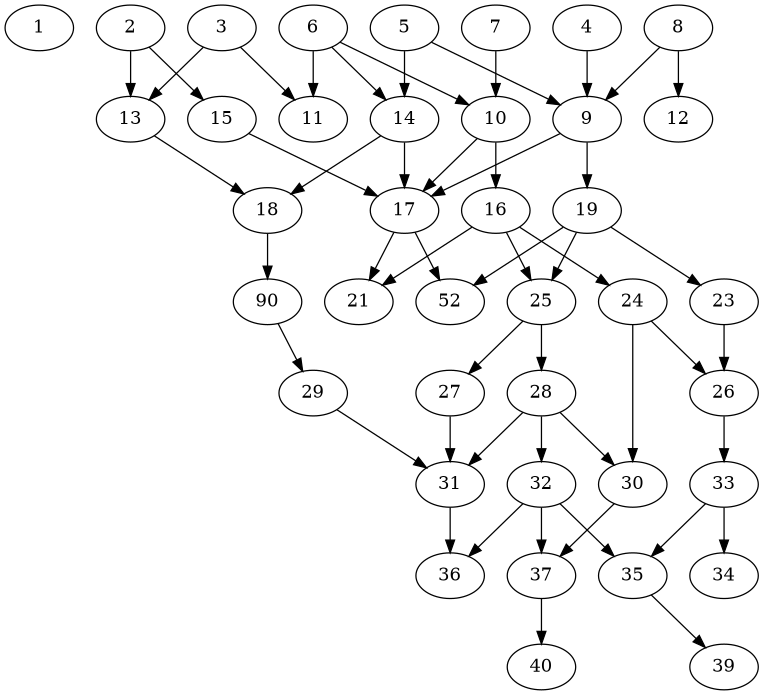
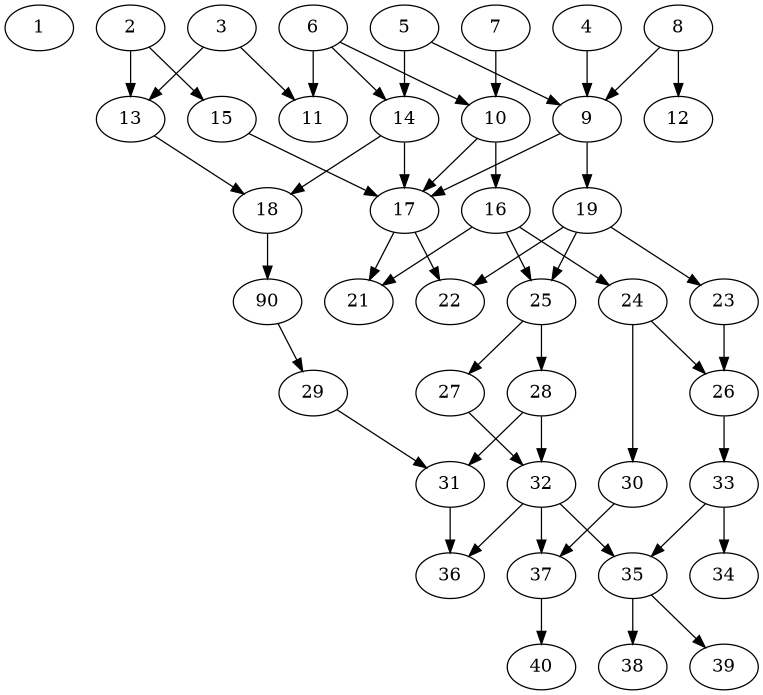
(450, 302) -> (450, 302)
(450, 433) -> (490, 433)
(582, 434) -> none
none -> (633, 667)
